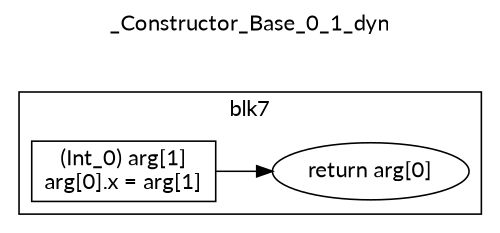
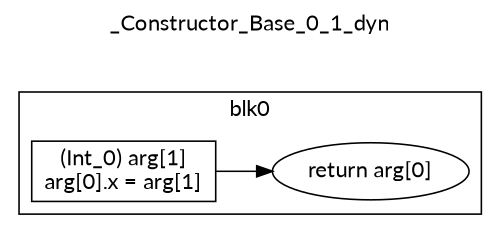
(250, 110) -> (250, 110)
